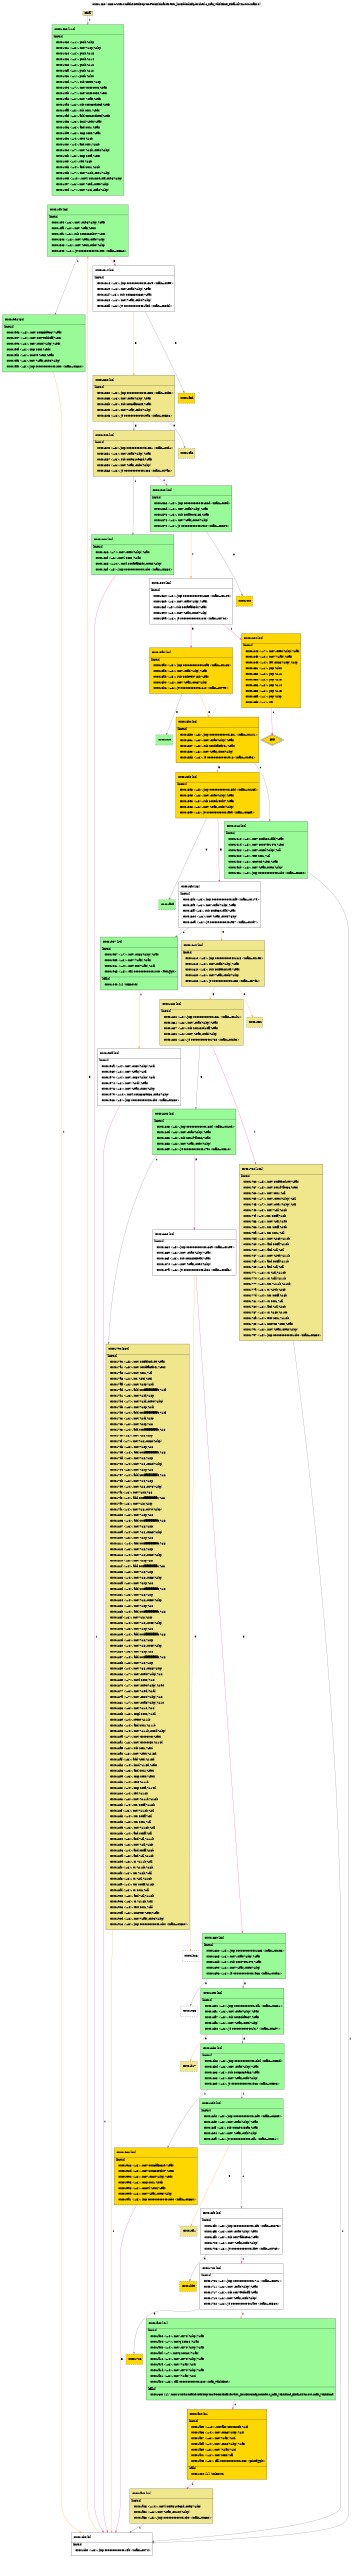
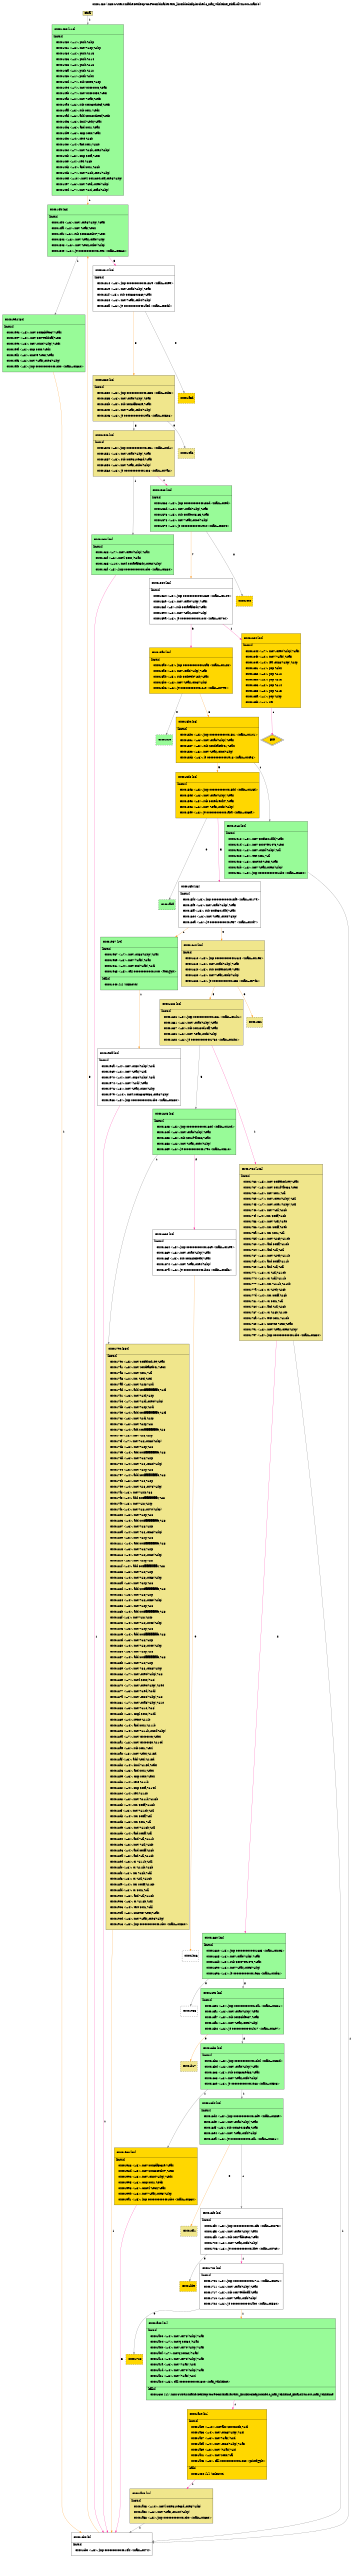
none -> (88, 199)
(183, 932) -> (183, 932)
(219, 1603) -> (261, 1636)
